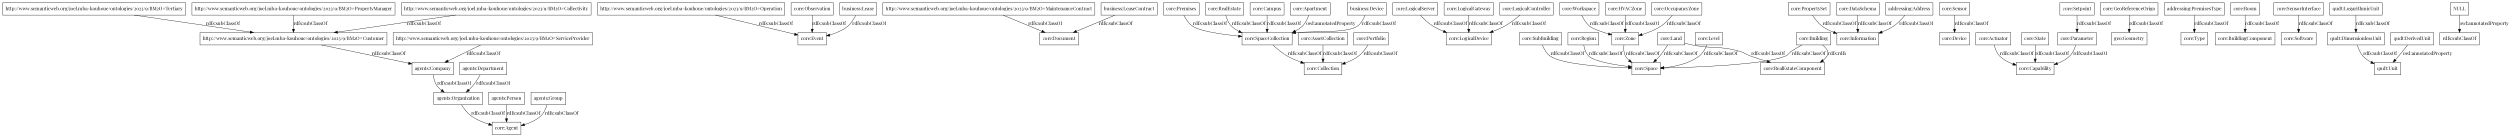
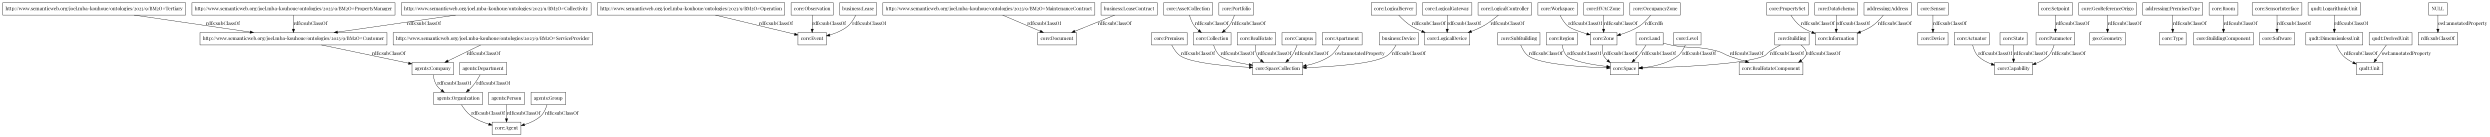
(1684, 24) -> (1654, 24)
(1837, 54) -> (1823, 54)
(1286, 55) -> (1228, 60)
